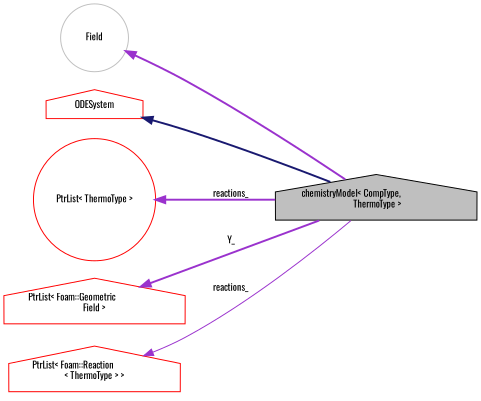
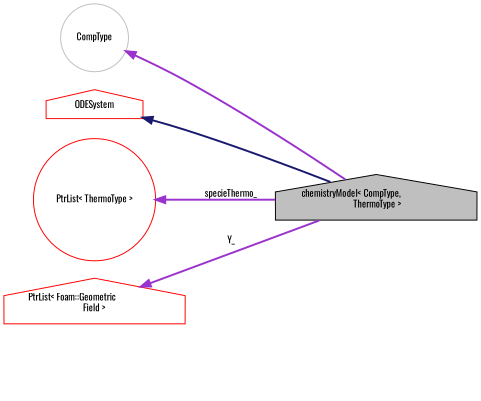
(95, 38) -> (95, 38)
(230, 194) -> (230, 194)
(95, 371) -> none
